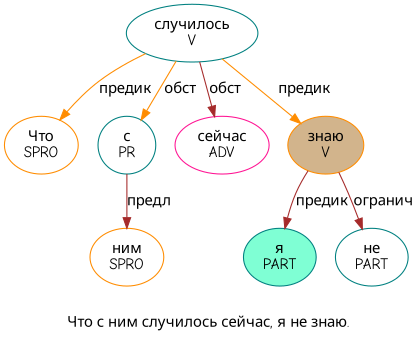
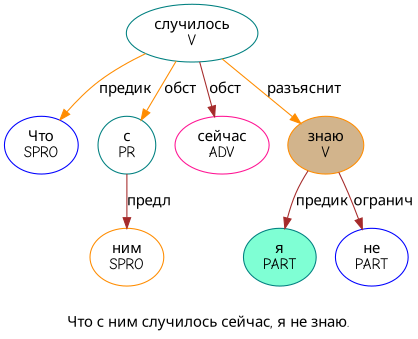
(304, 89) -> (304, 89)
(41, 145) -> (41, 145)
(372, 257) -> (372, 257)
